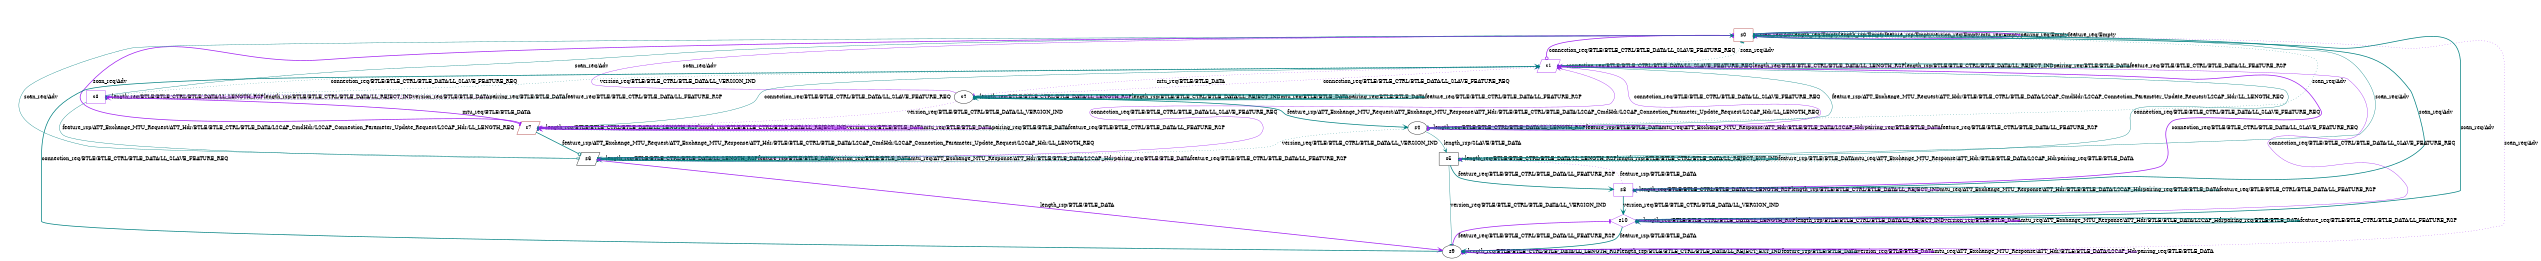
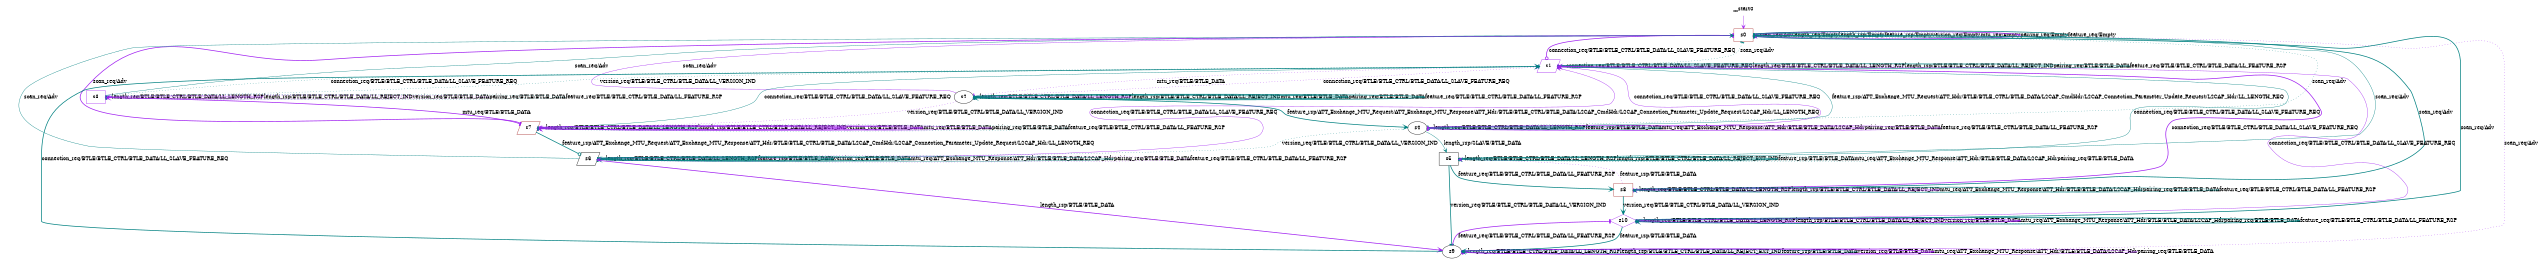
none -> (1743, 9)
(170, 148) -> none
(1623, 190) -> (1623, 190)
(1450, 204) -> (1450, 204)
